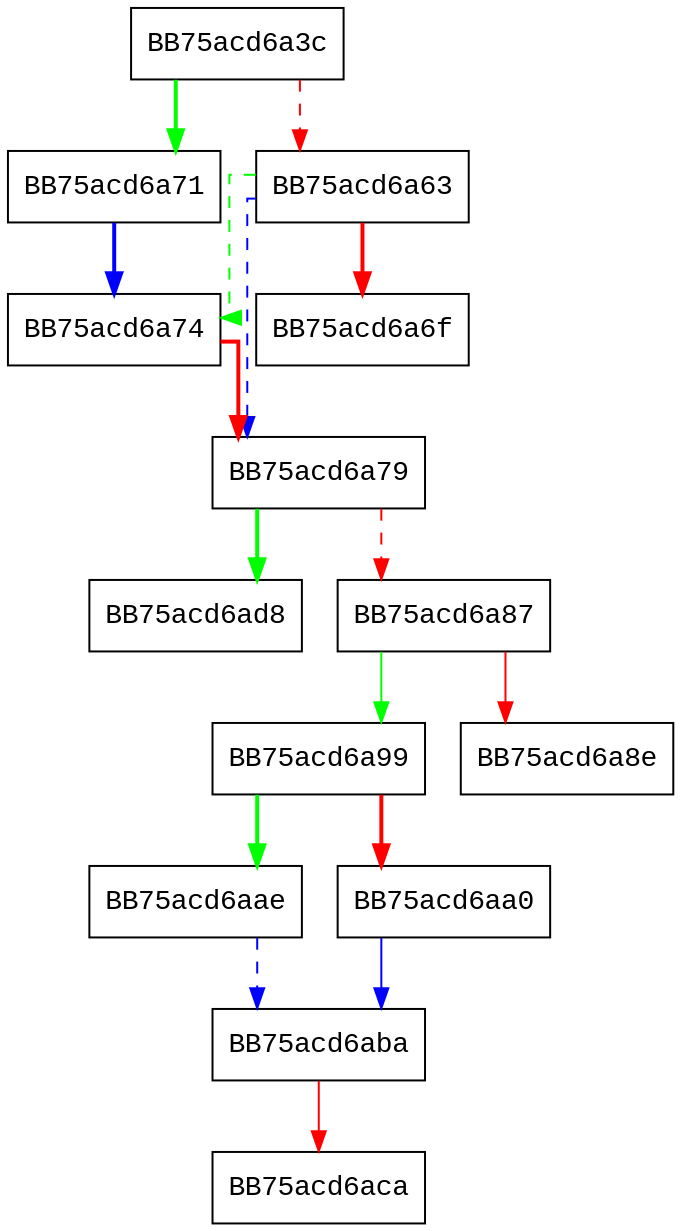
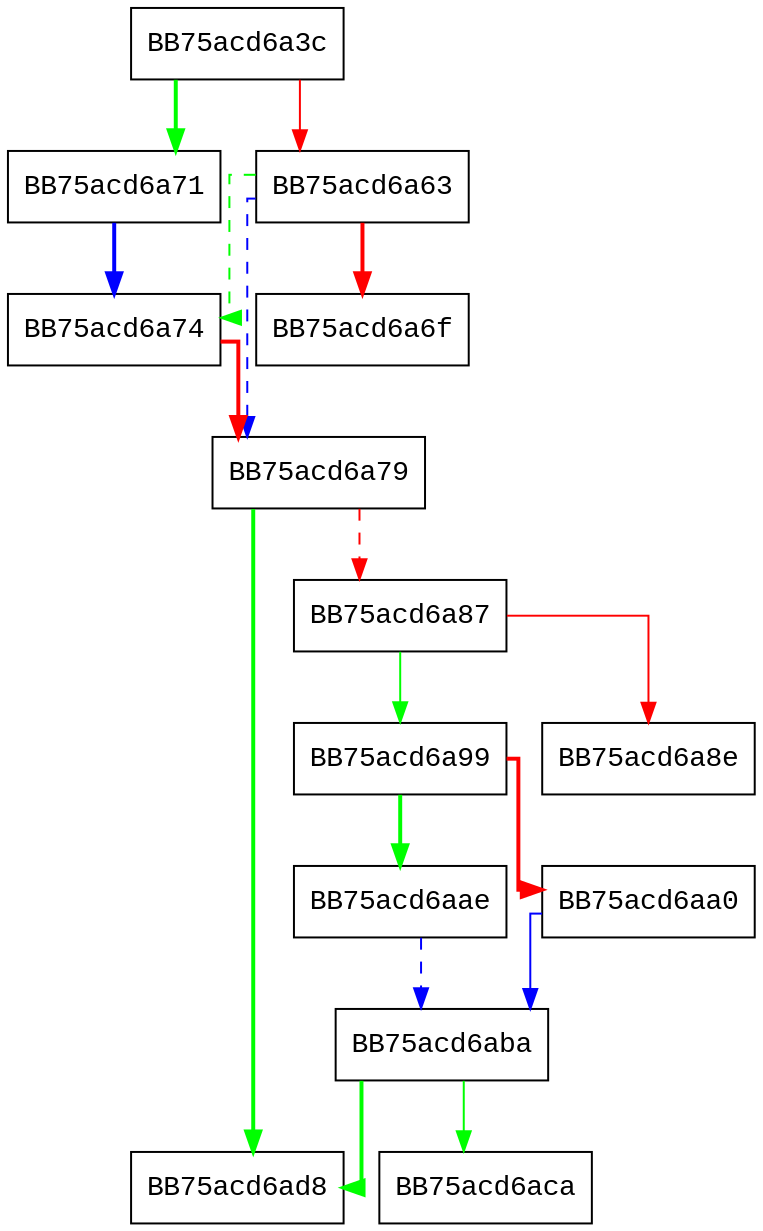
(300, 105) -> (300, 105)
(319, 1106) -> (464, 1106)
none -> (361, 1135)
